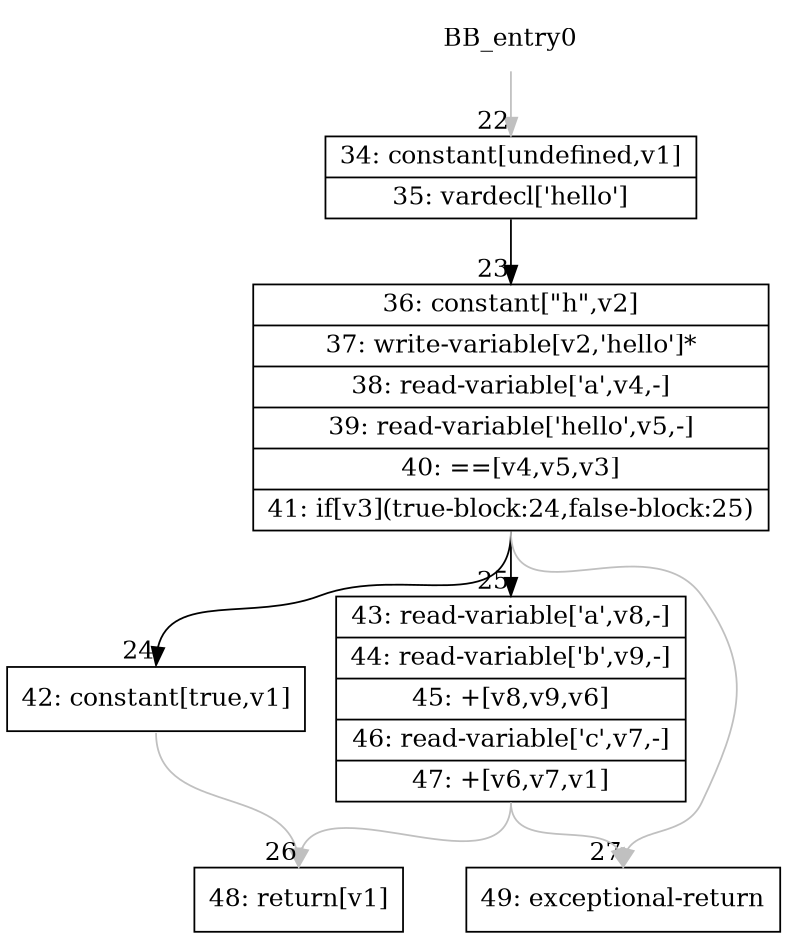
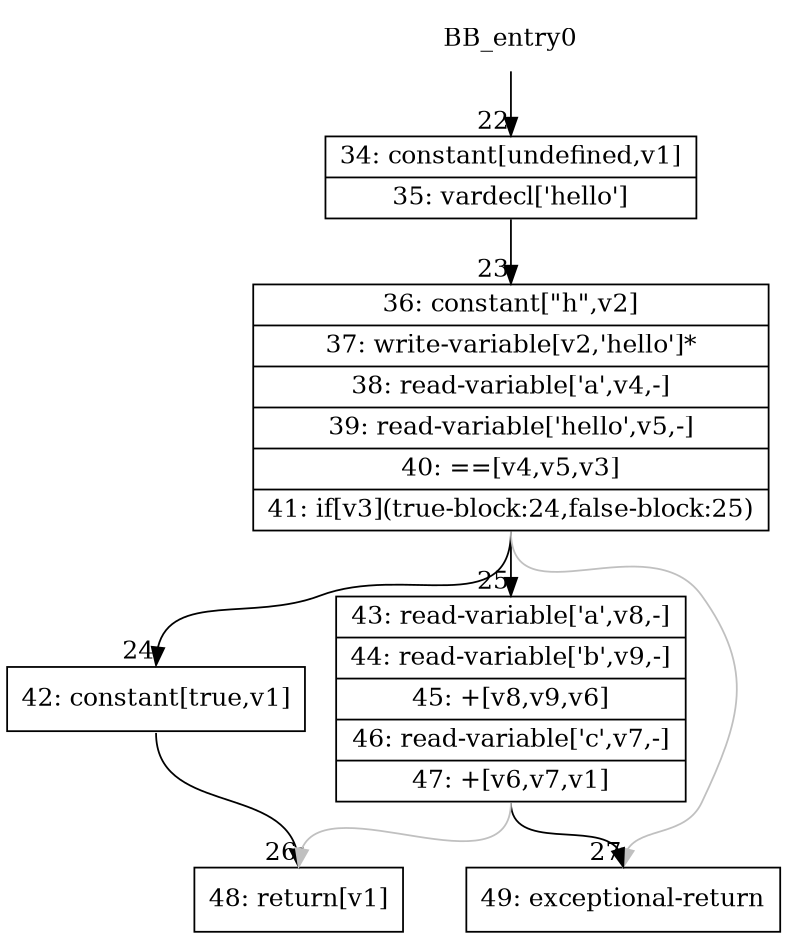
(511, 94) -> (511, 94)
(219, 797) -> (219, 797)
(558, 834) -> (558, 834)
